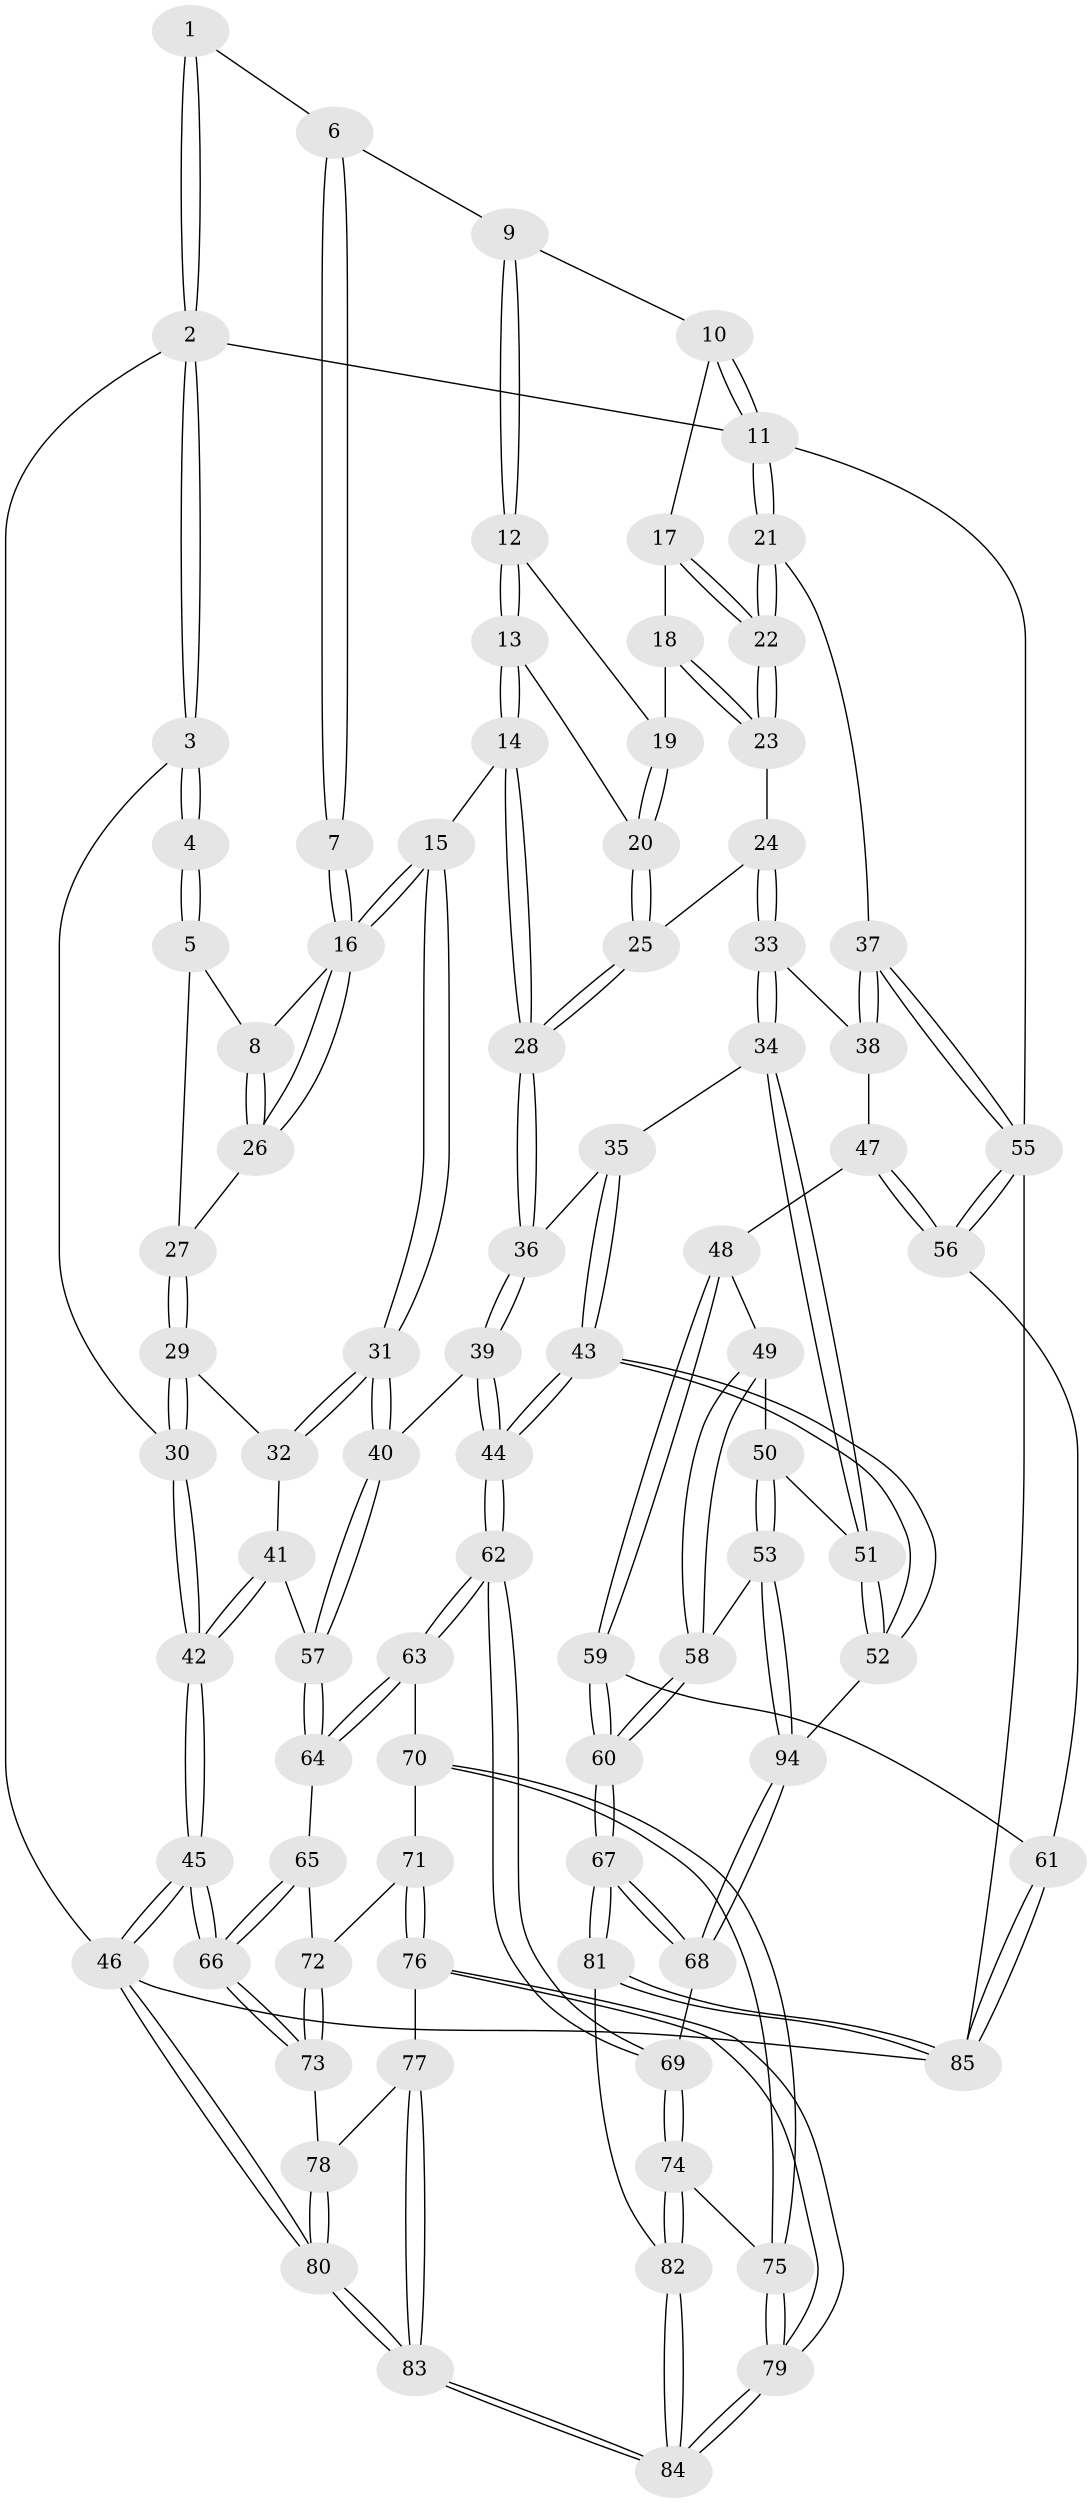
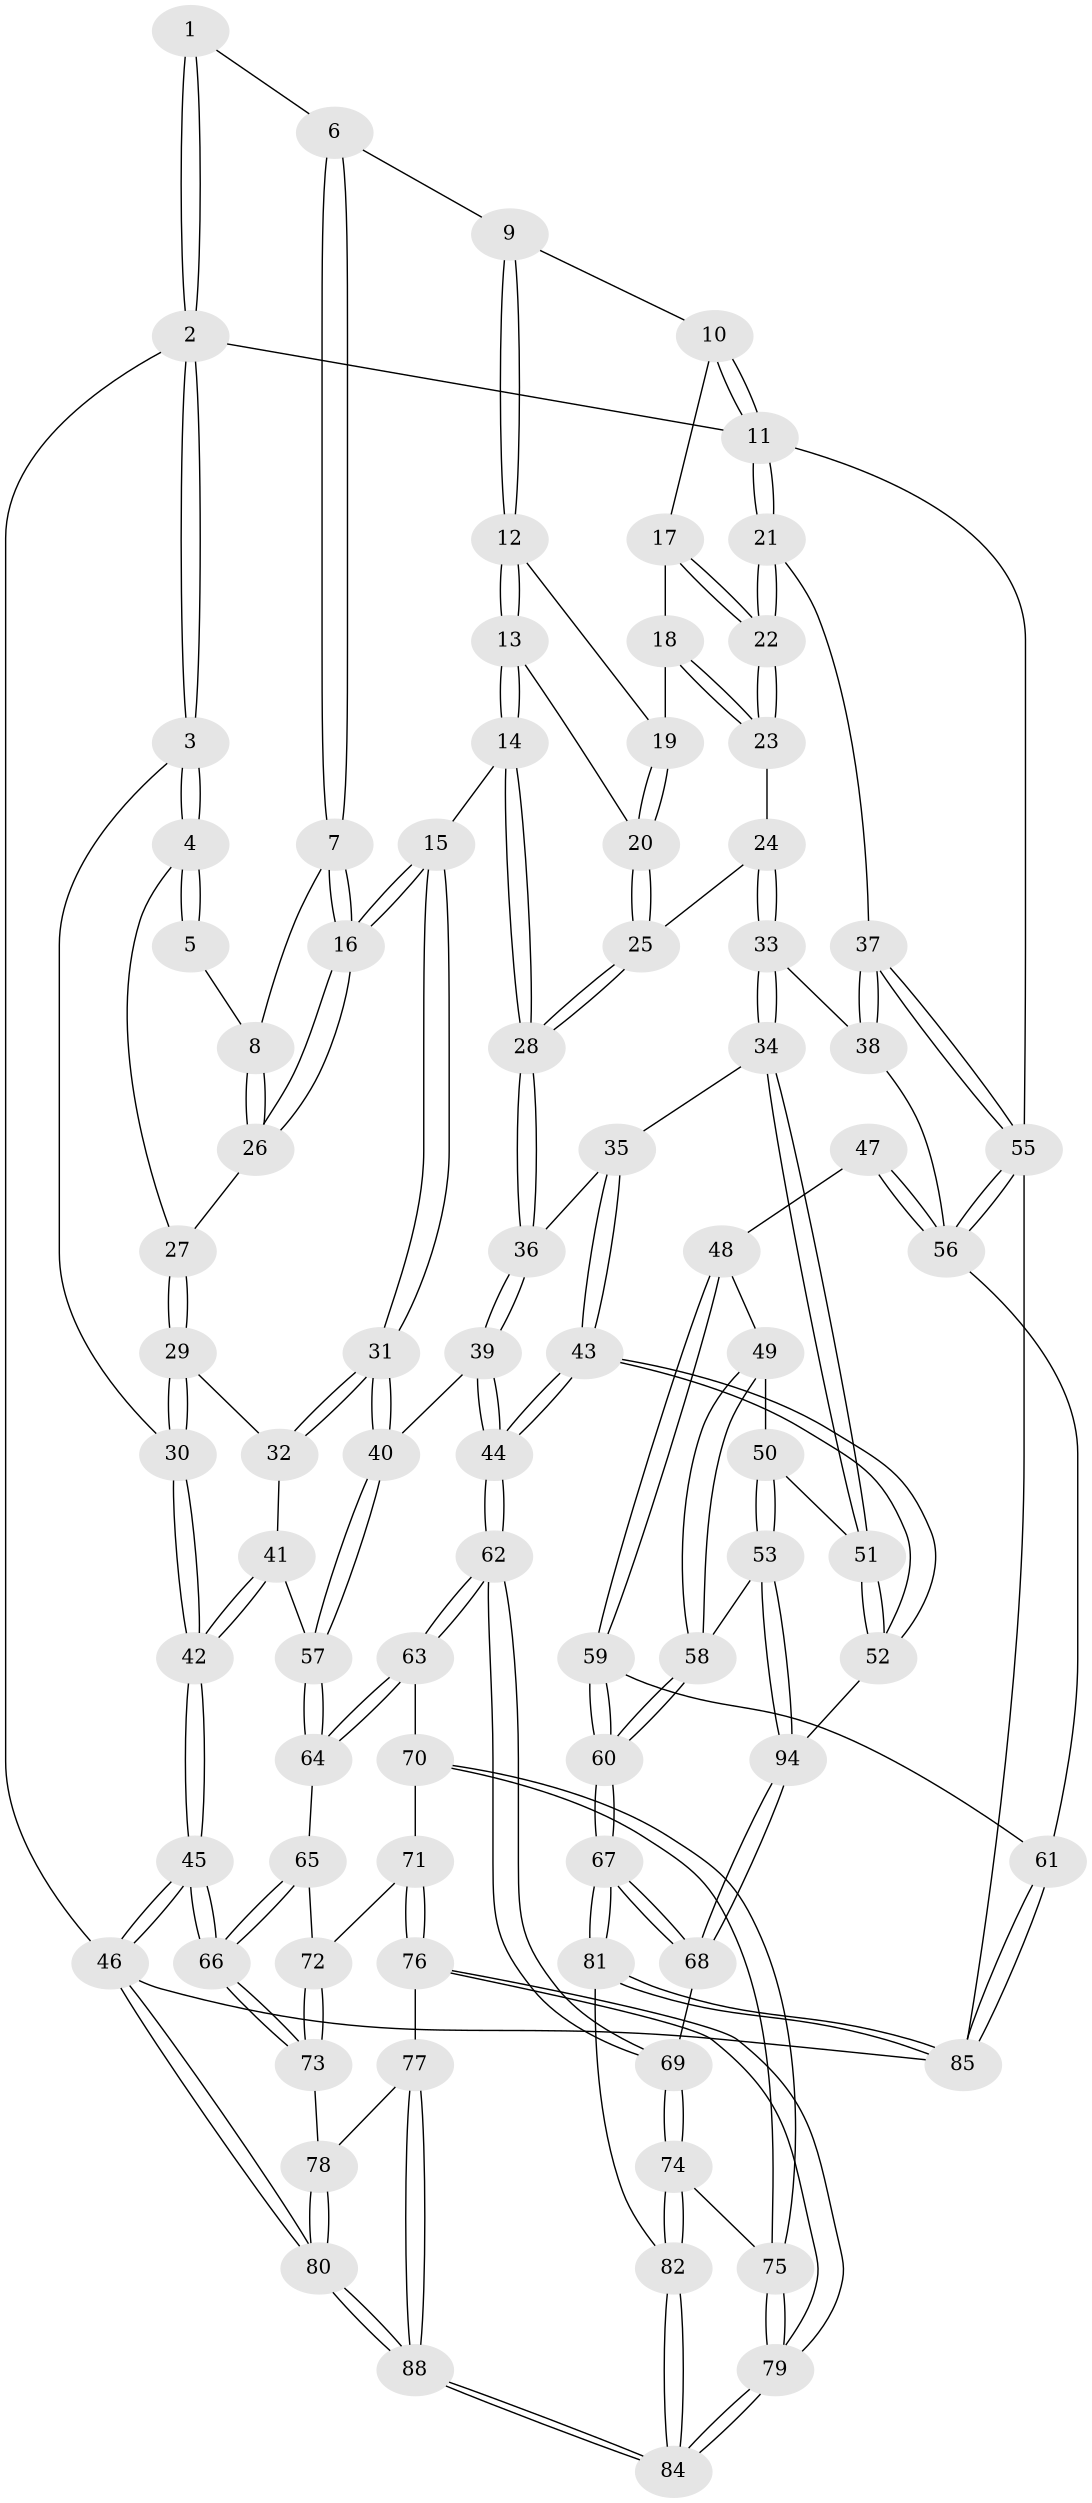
(301, 997) -> (286, 944)
(184, 1099) -> (129, 1044)
(869, 1099) -> (927, 1144)
(415, 2370) -> (415, 2370)
